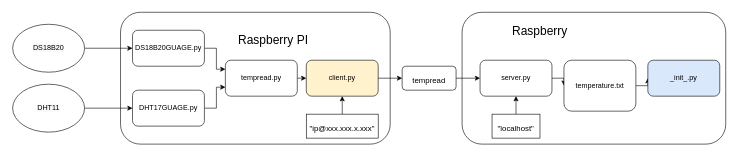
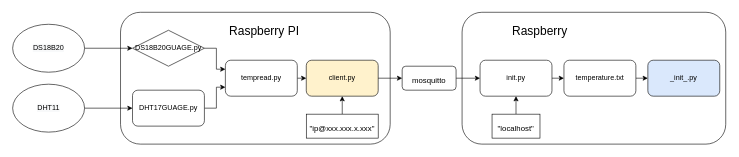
(273, 39) -> (264, 30)
(168, 48) -> (168, 48)
(429, 78) -> (429, 78)
(516, 78) -> (516, 78)
(600, 86) -> (600, 78)
